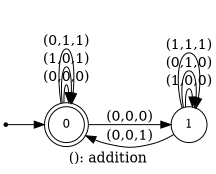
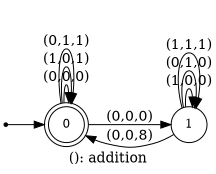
(130, 136) -> (130, 136)
